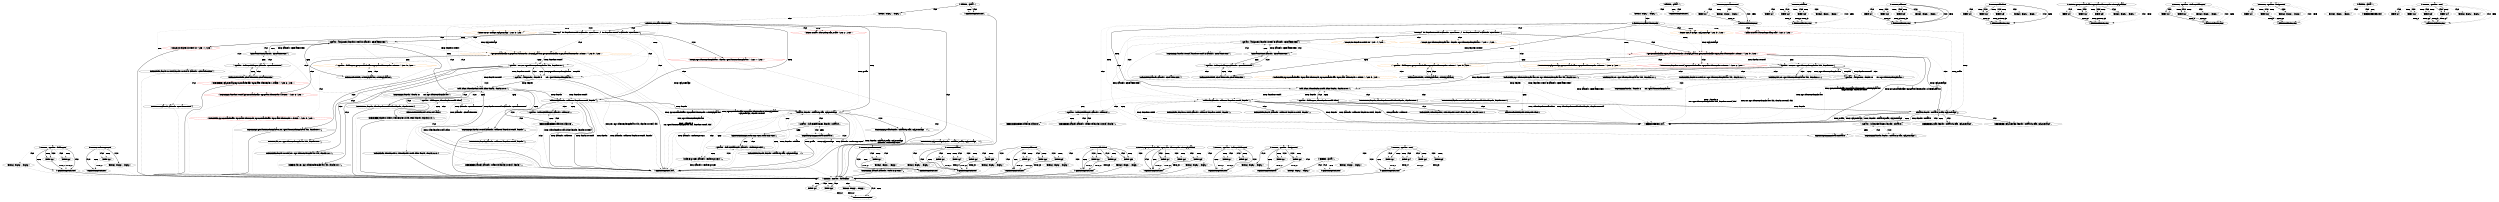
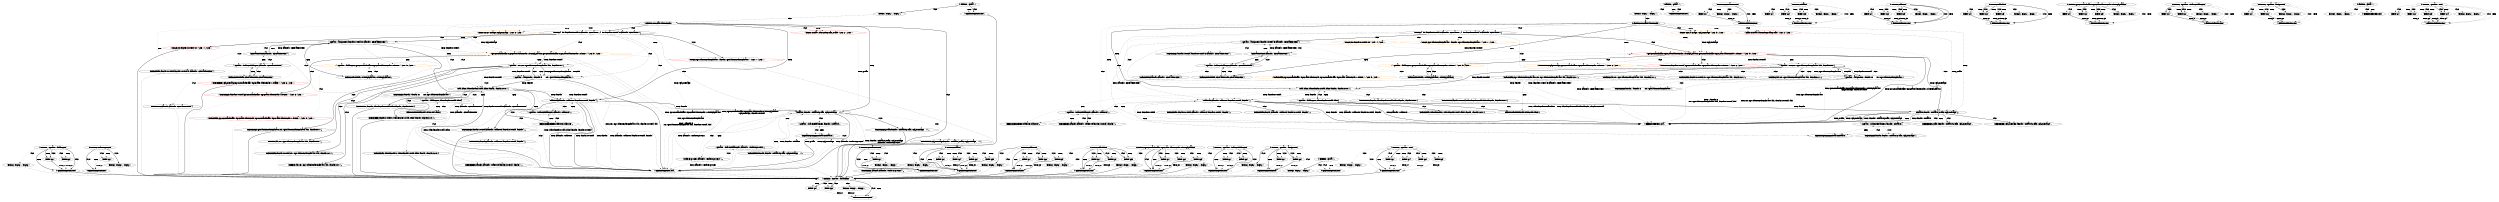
(754, 136) -> none
(712, 151) -> none
